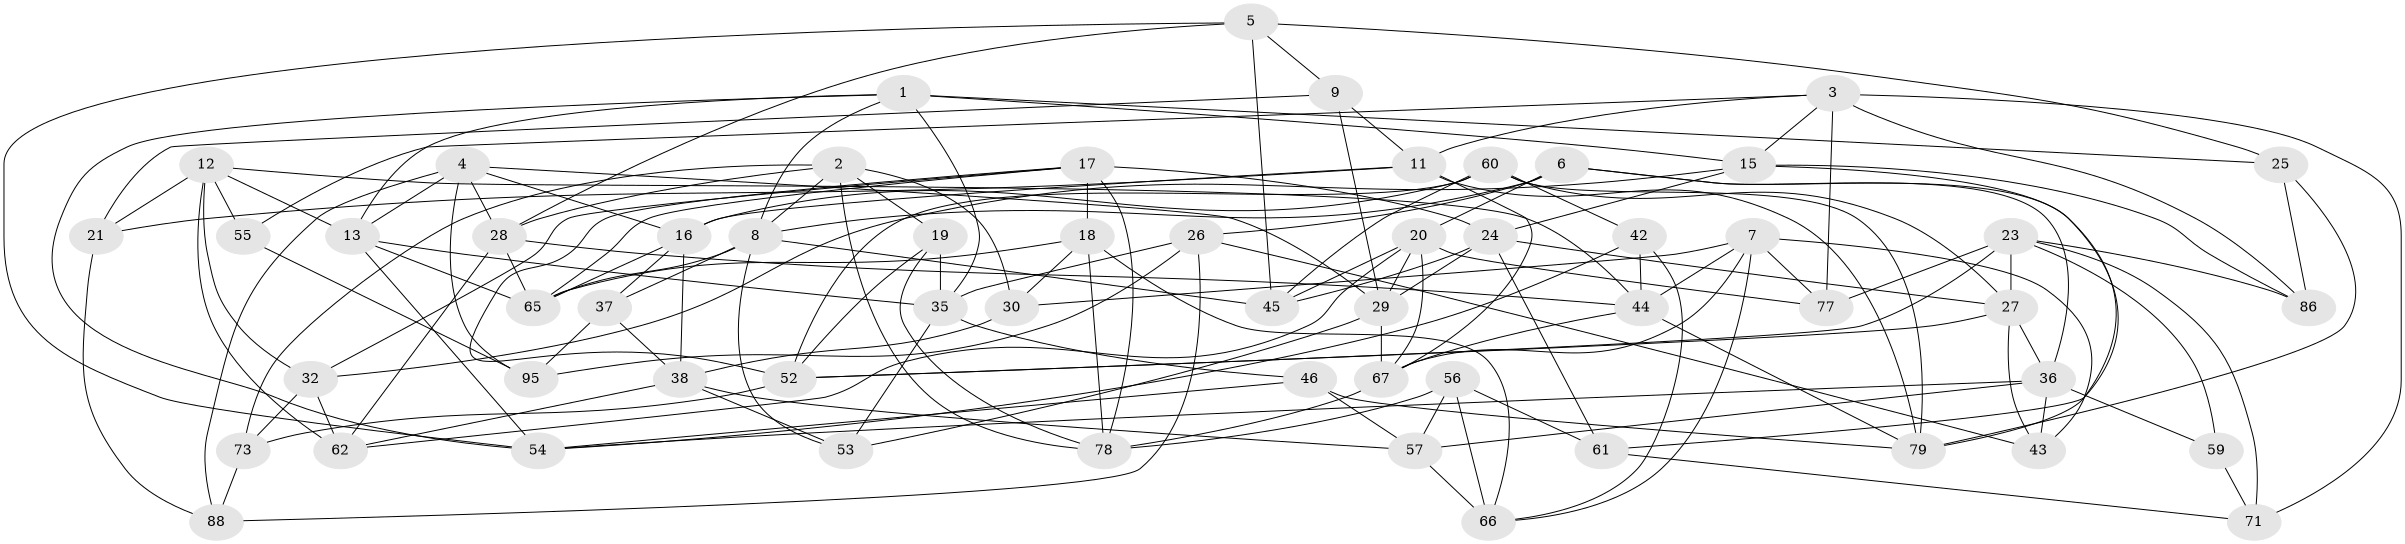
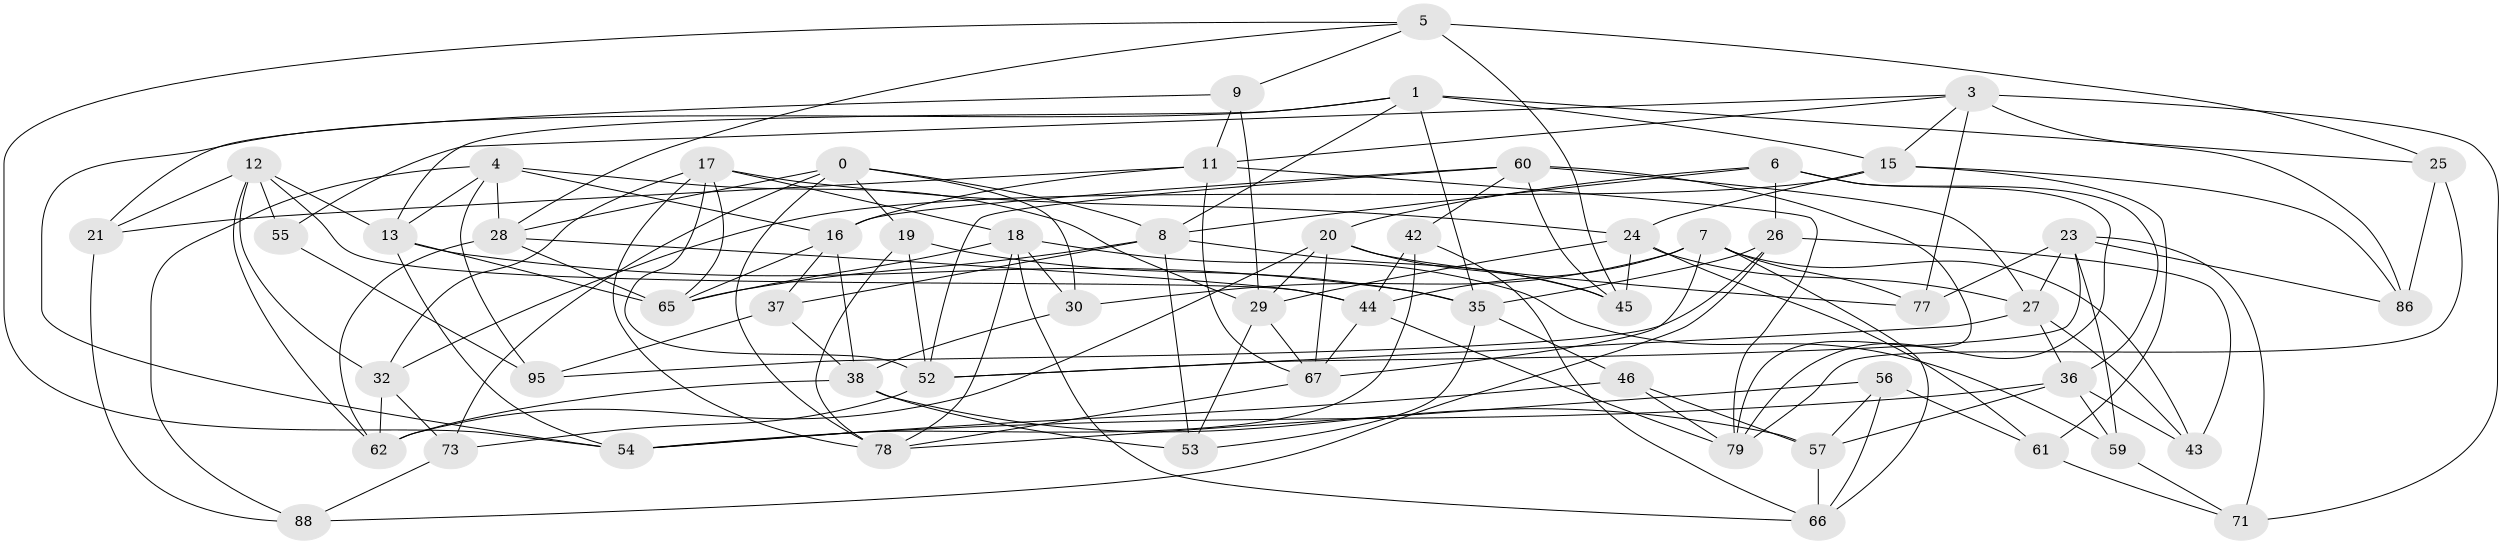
(839, 165) -> (843, 165)
none -> (1575, 321)
